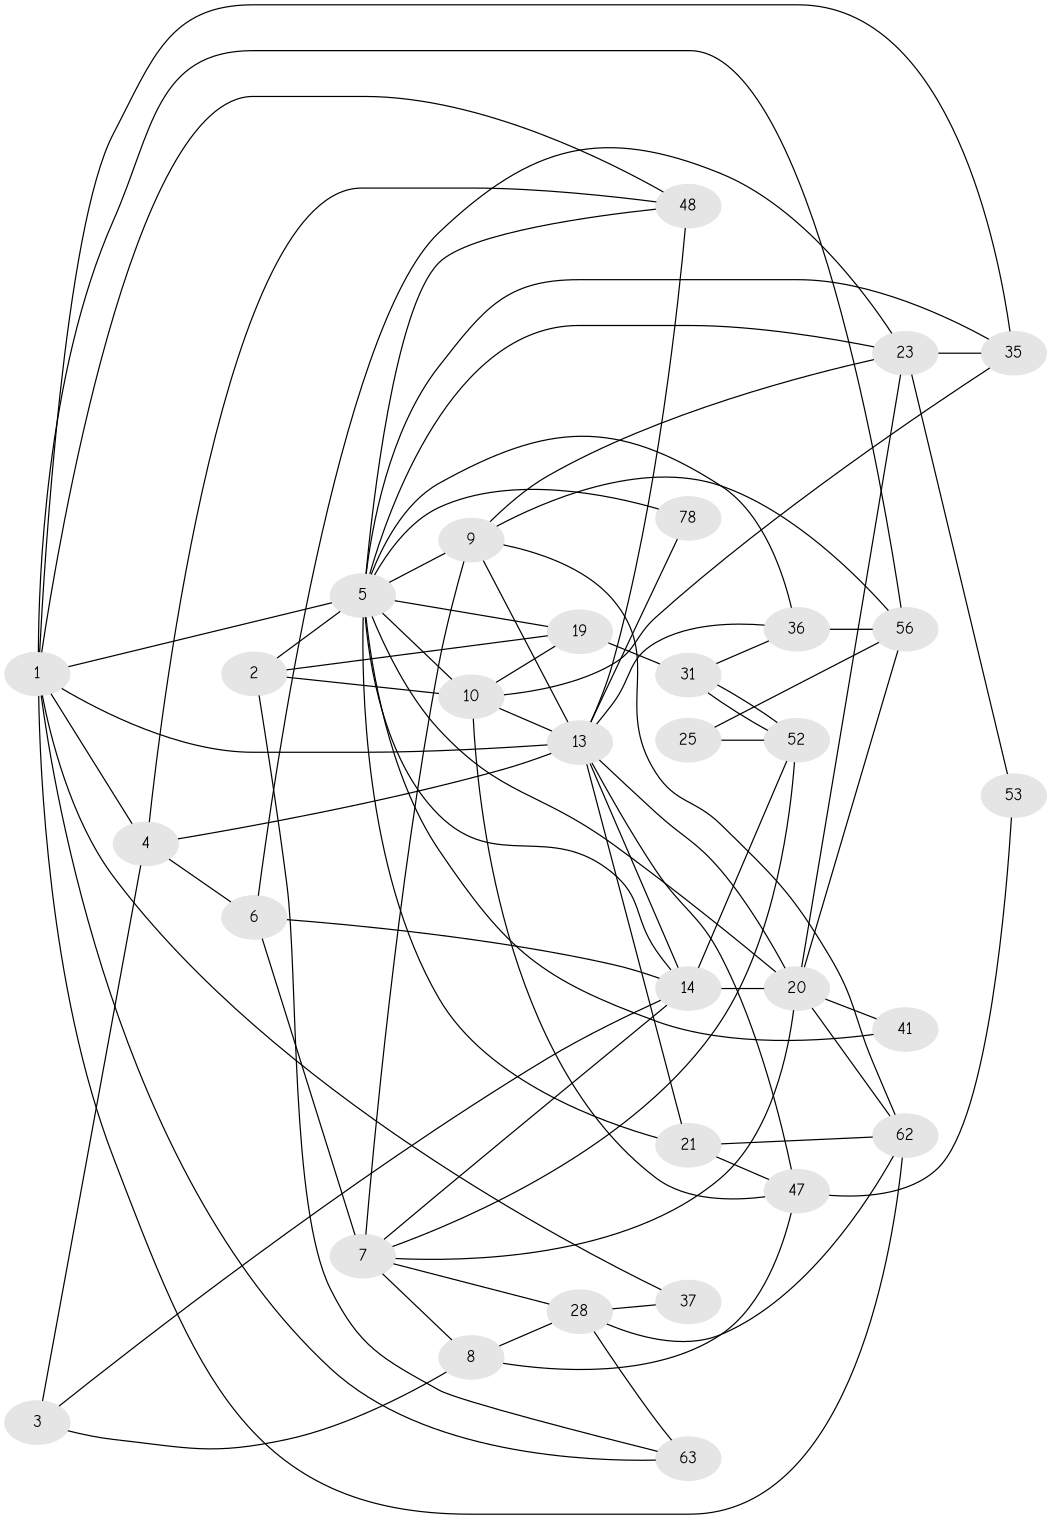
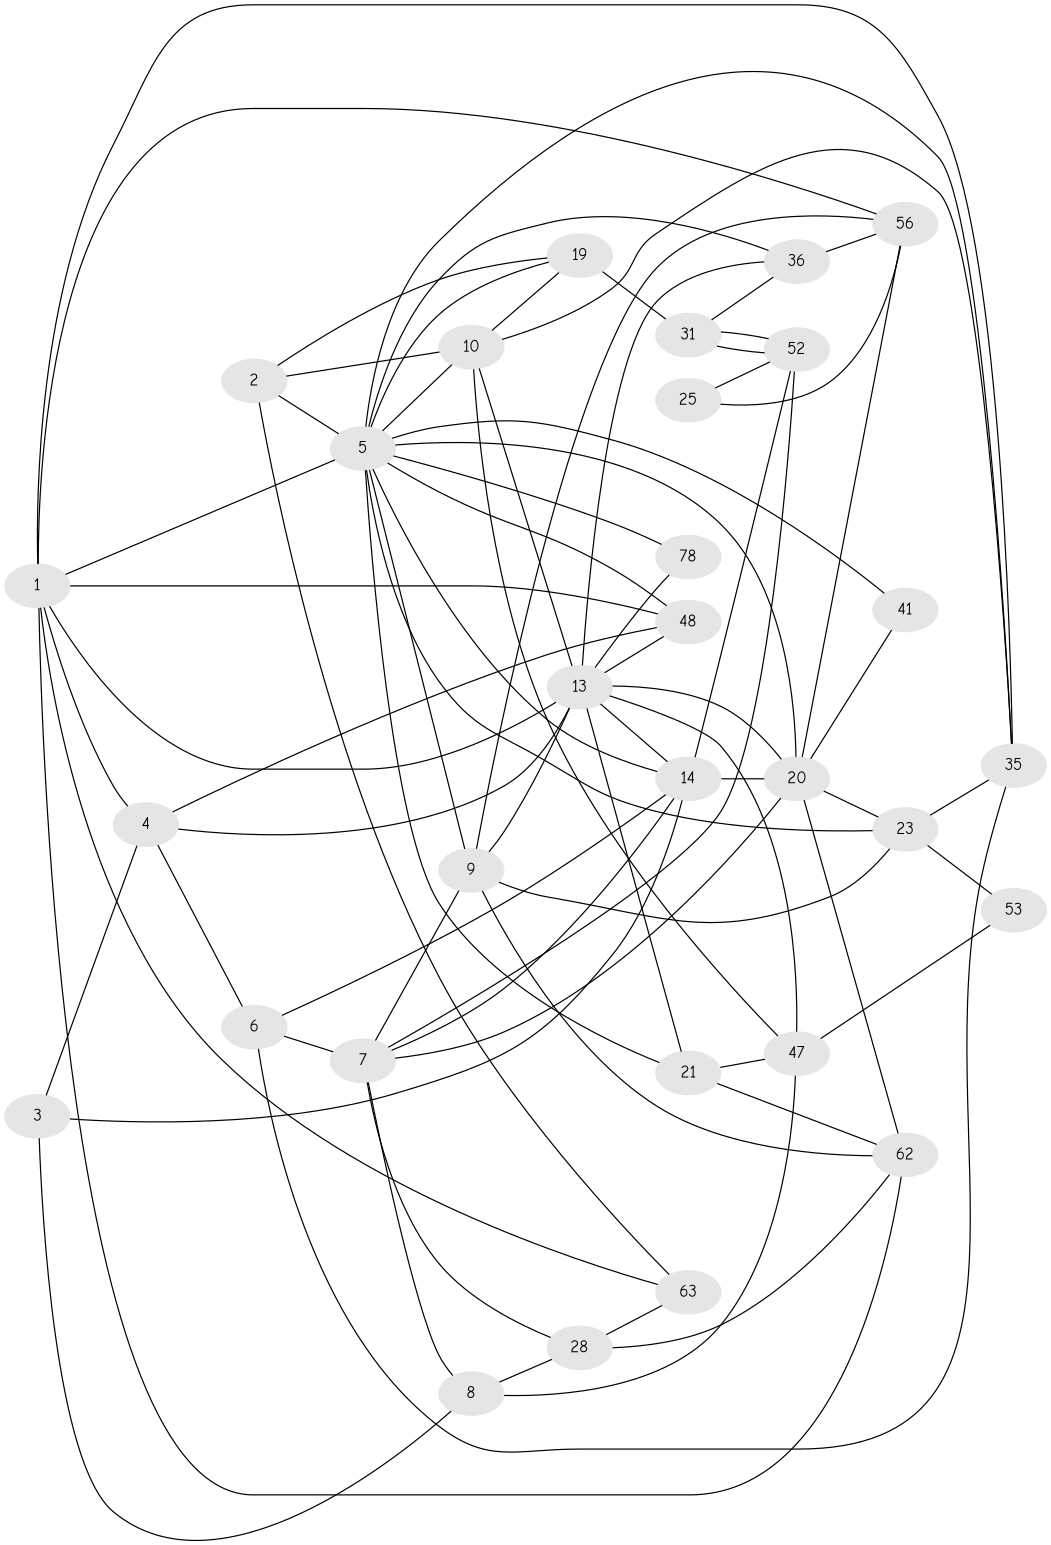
(399, 293) -> (747, 1449)
(688, 1302) -> none
